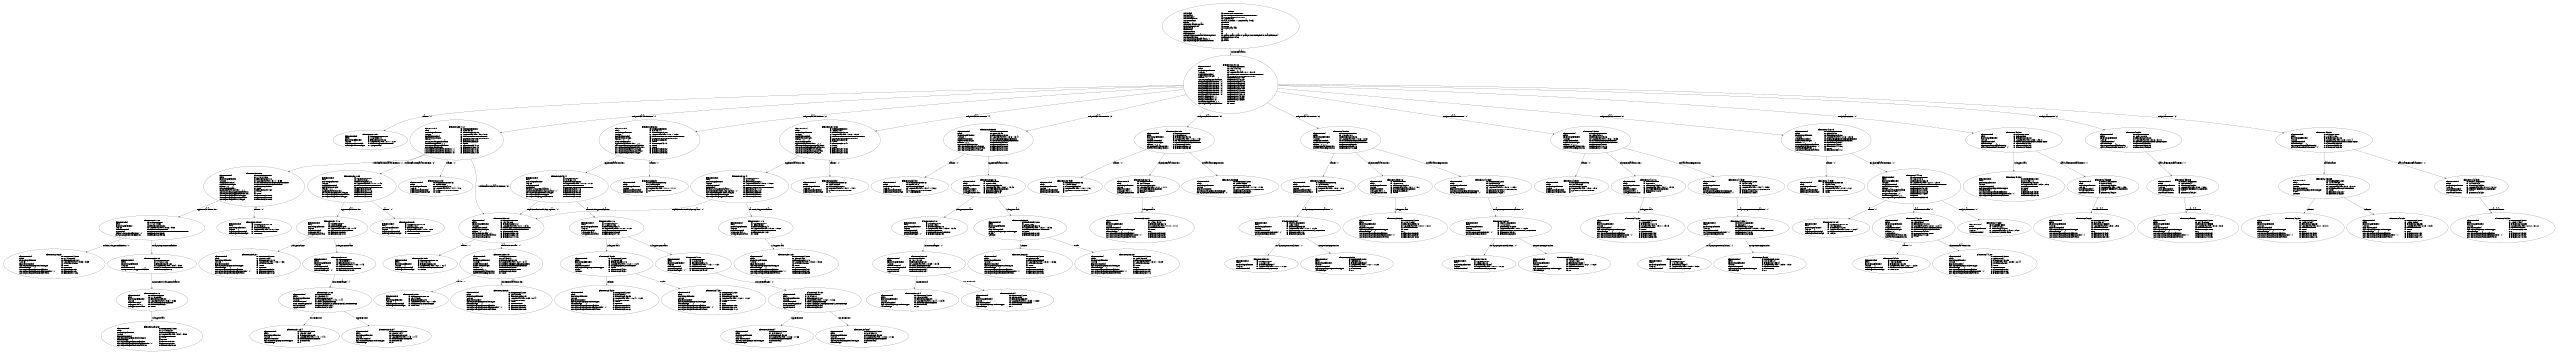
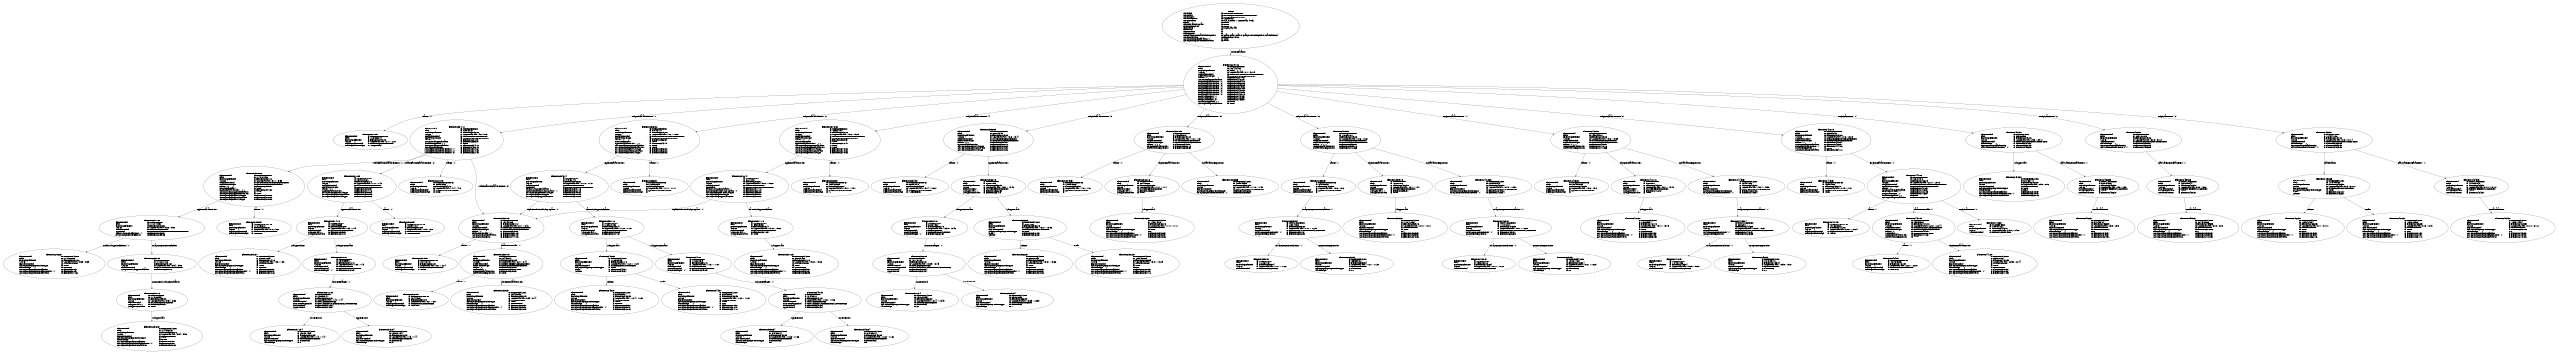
(2368, 210) -> (2368, 210)
